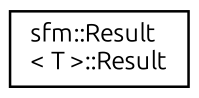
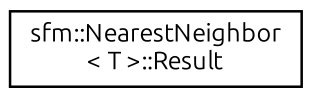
(99, 49) -> (156, 49)
